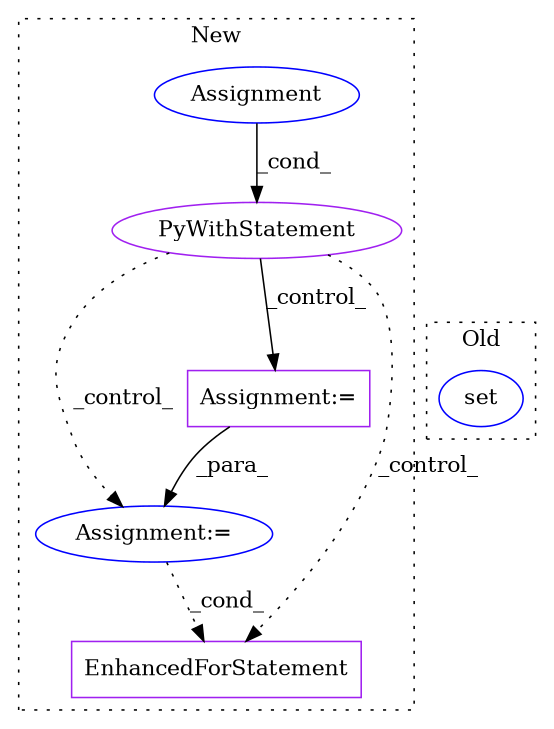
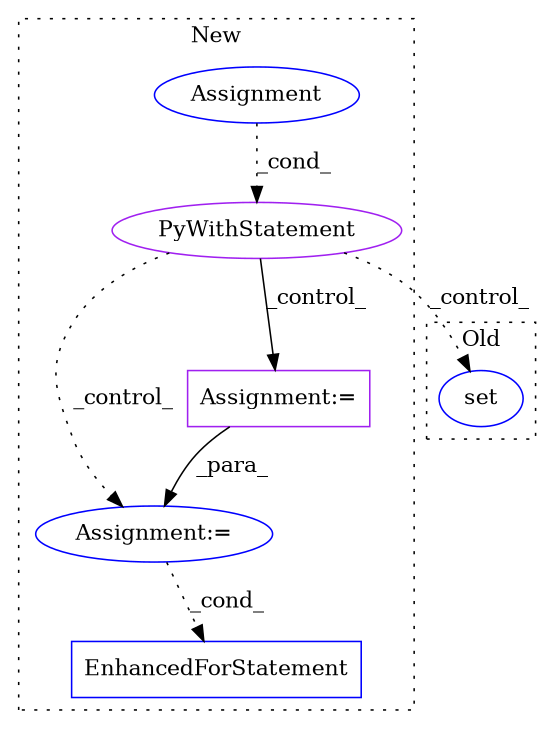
(257, 155) -> (257, 155)
(381, 449) -> (402, 282)
(216, 669) -> (216, 669)
